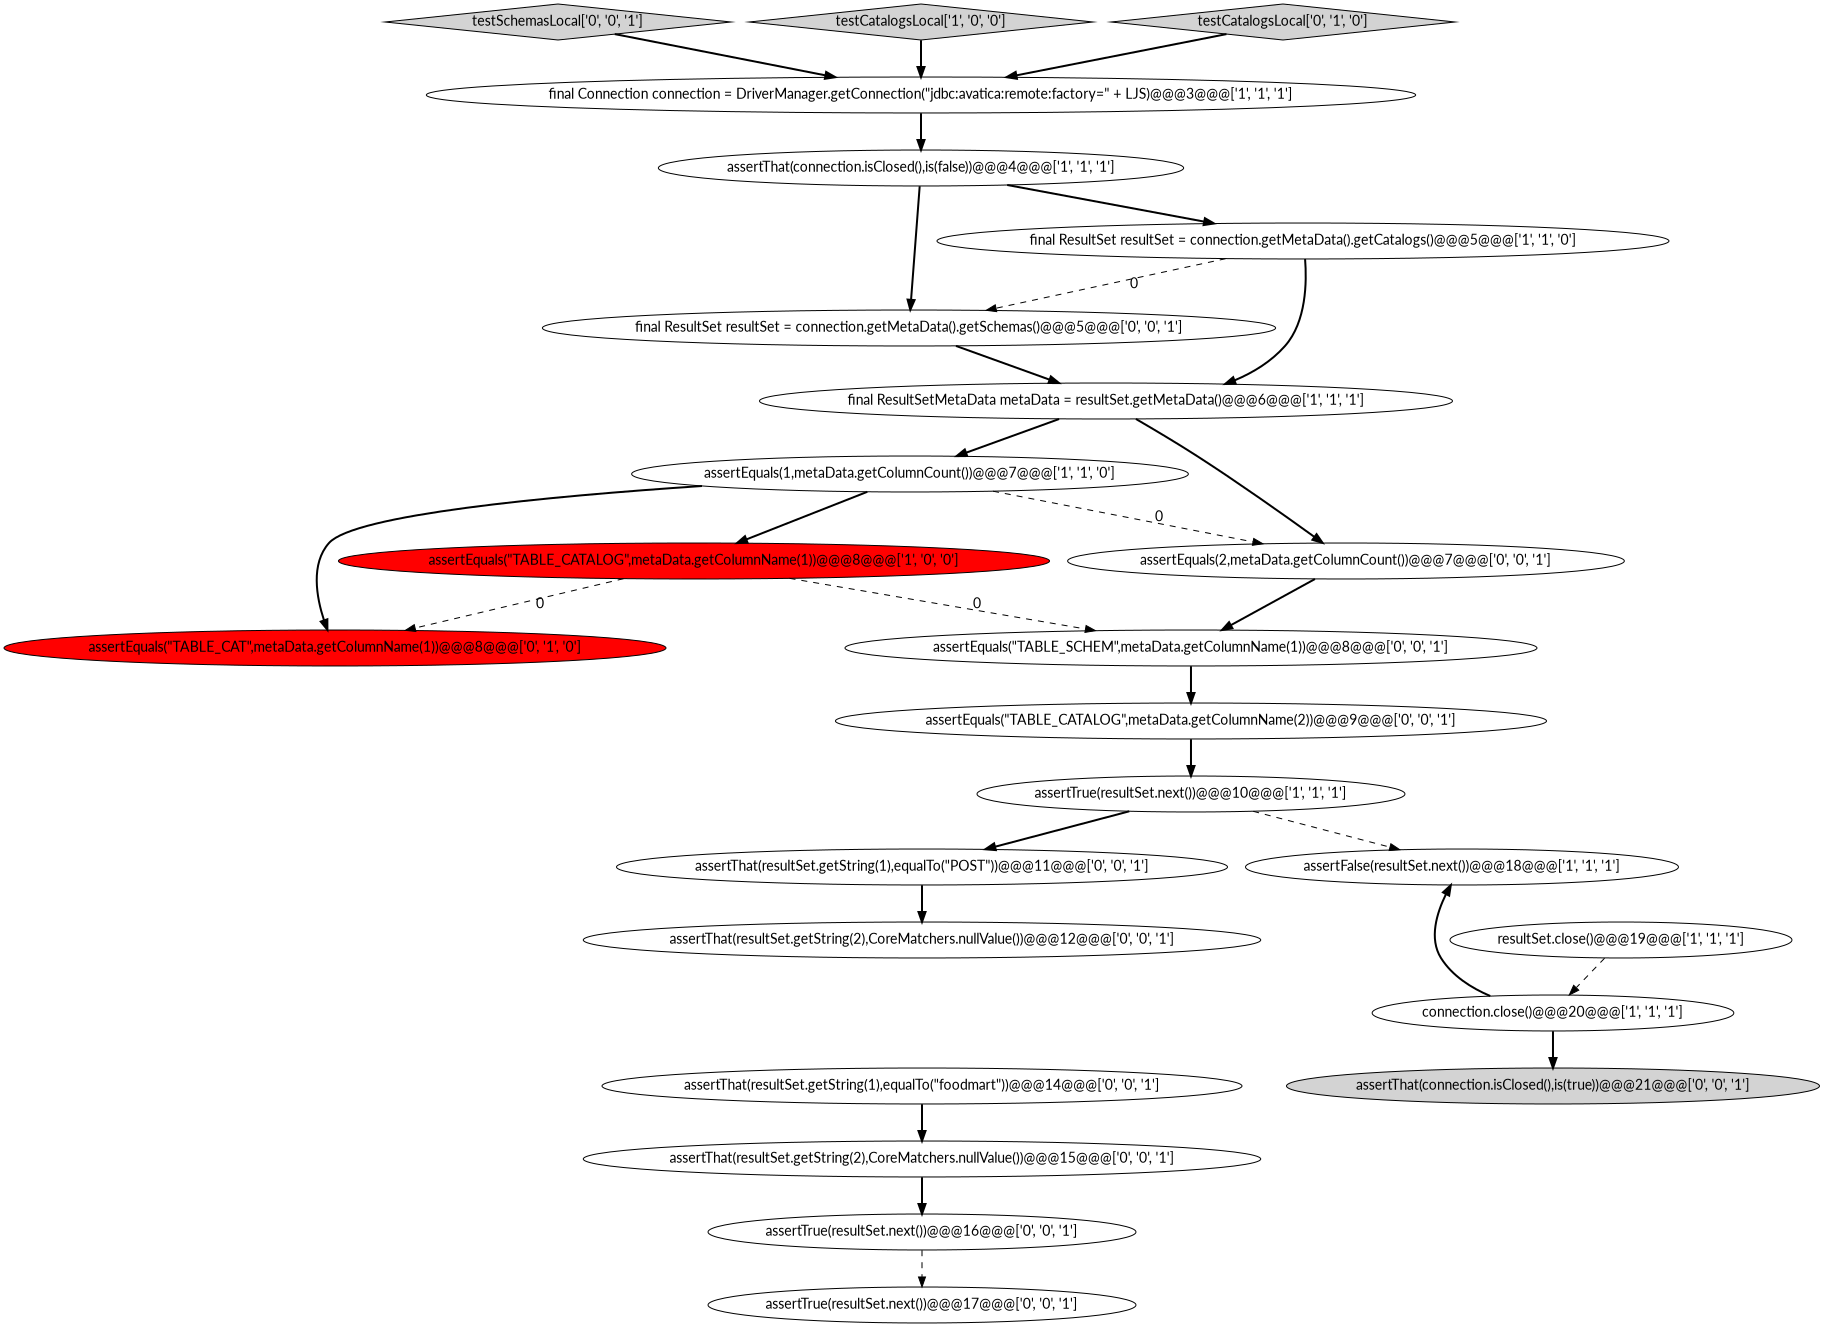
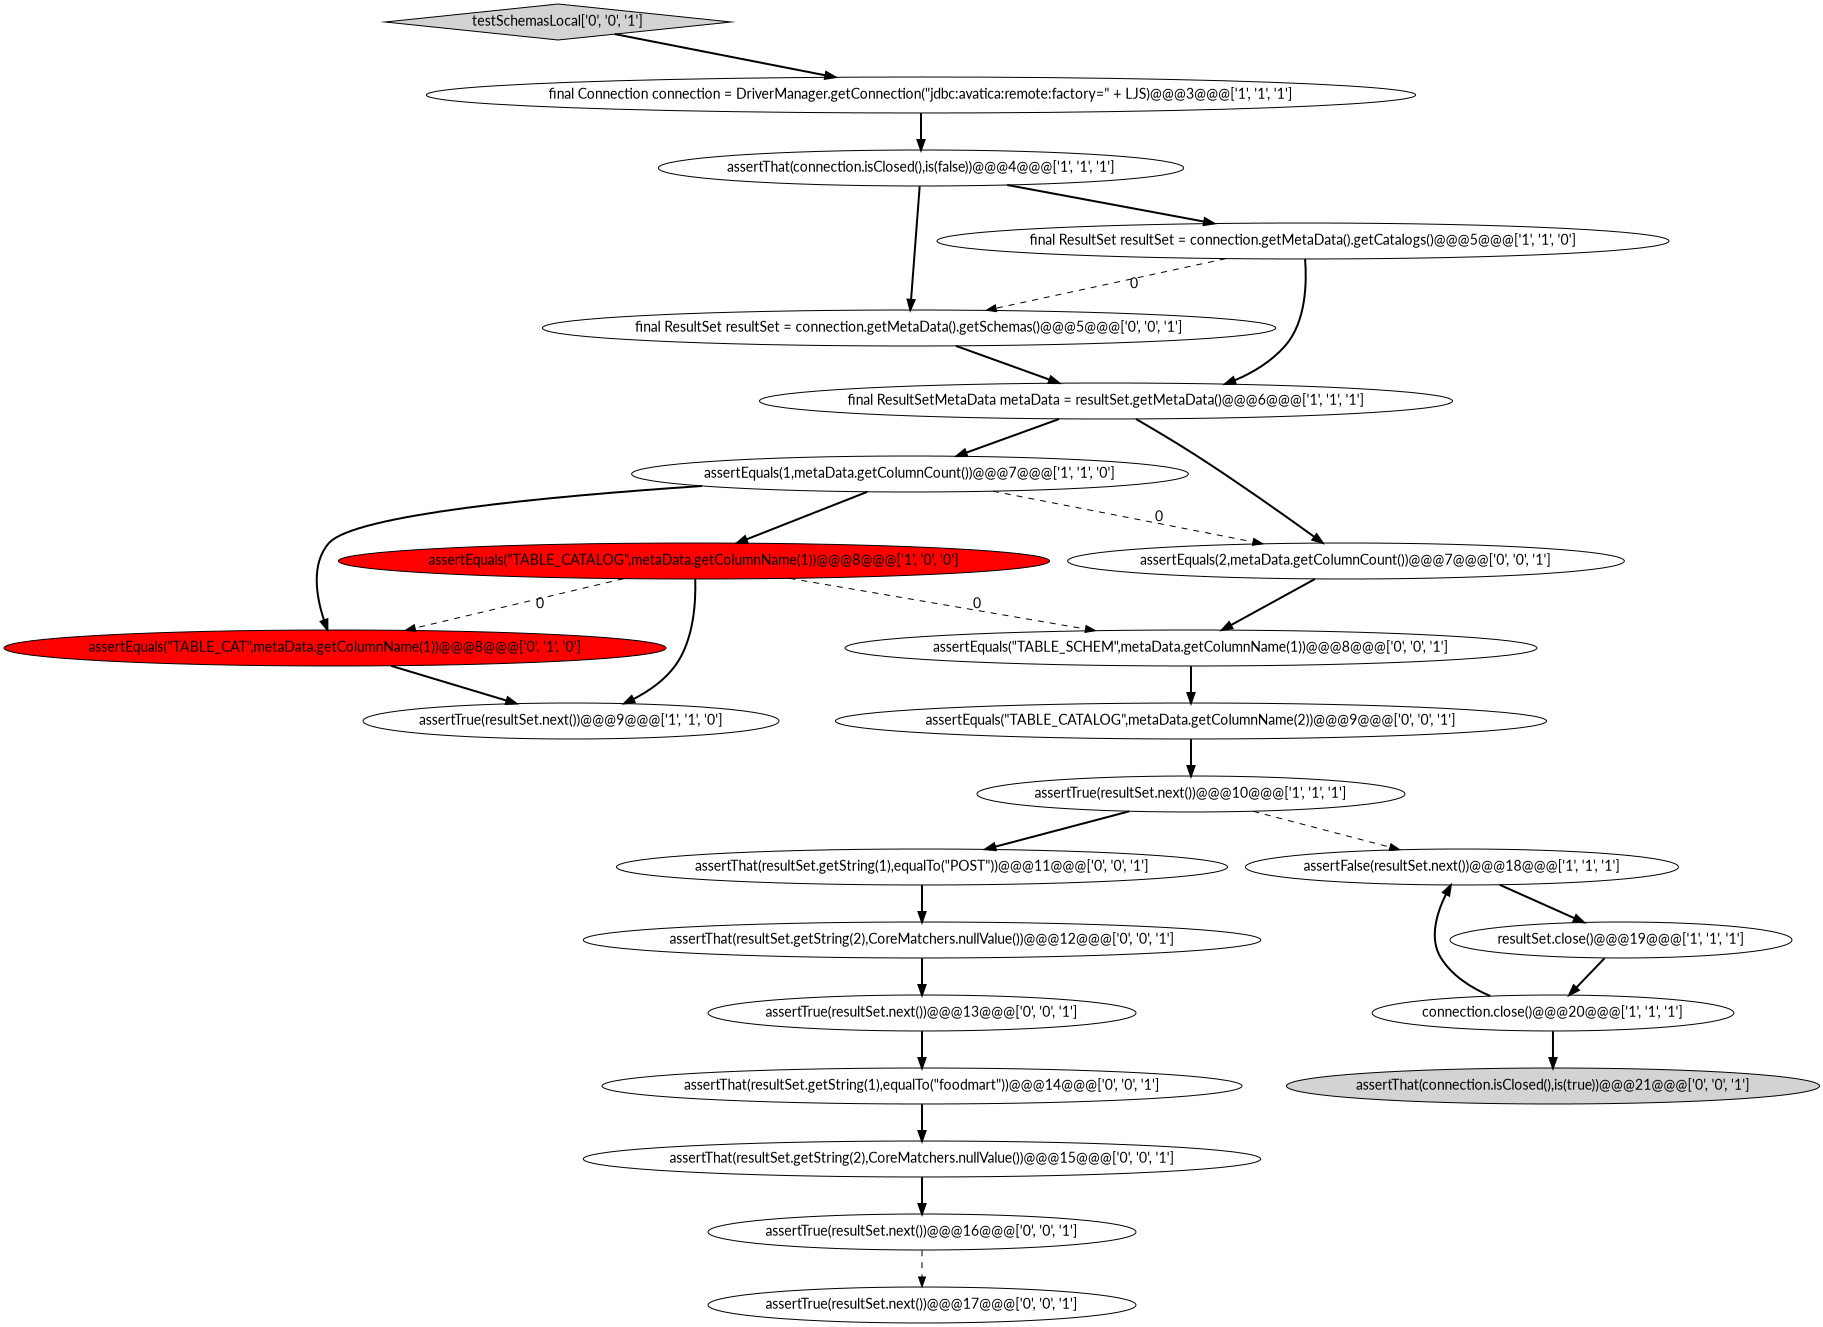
(921, 22) -> none
(1283, 22) -> none
none -> (571, 721)
none -> (1537, 902)
(1590, 973) -> (1590, 973)
none -> (922, 1013)
